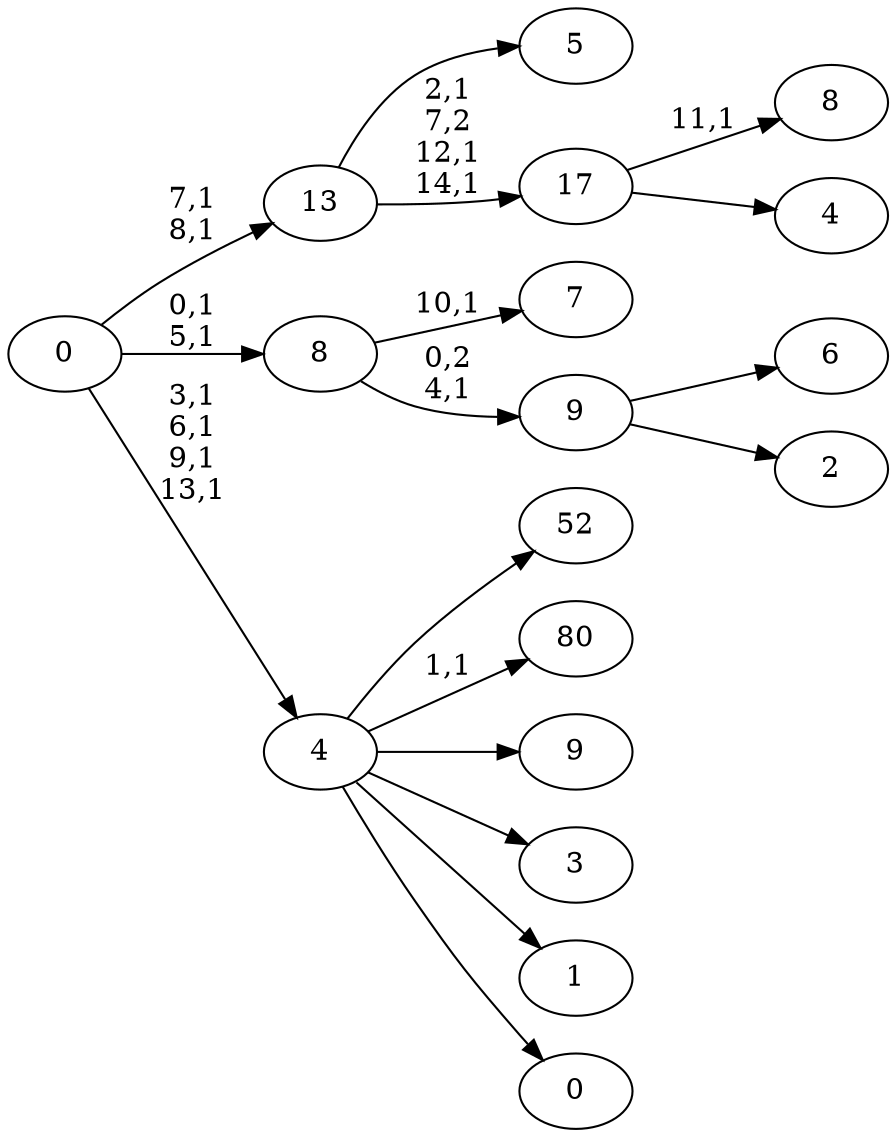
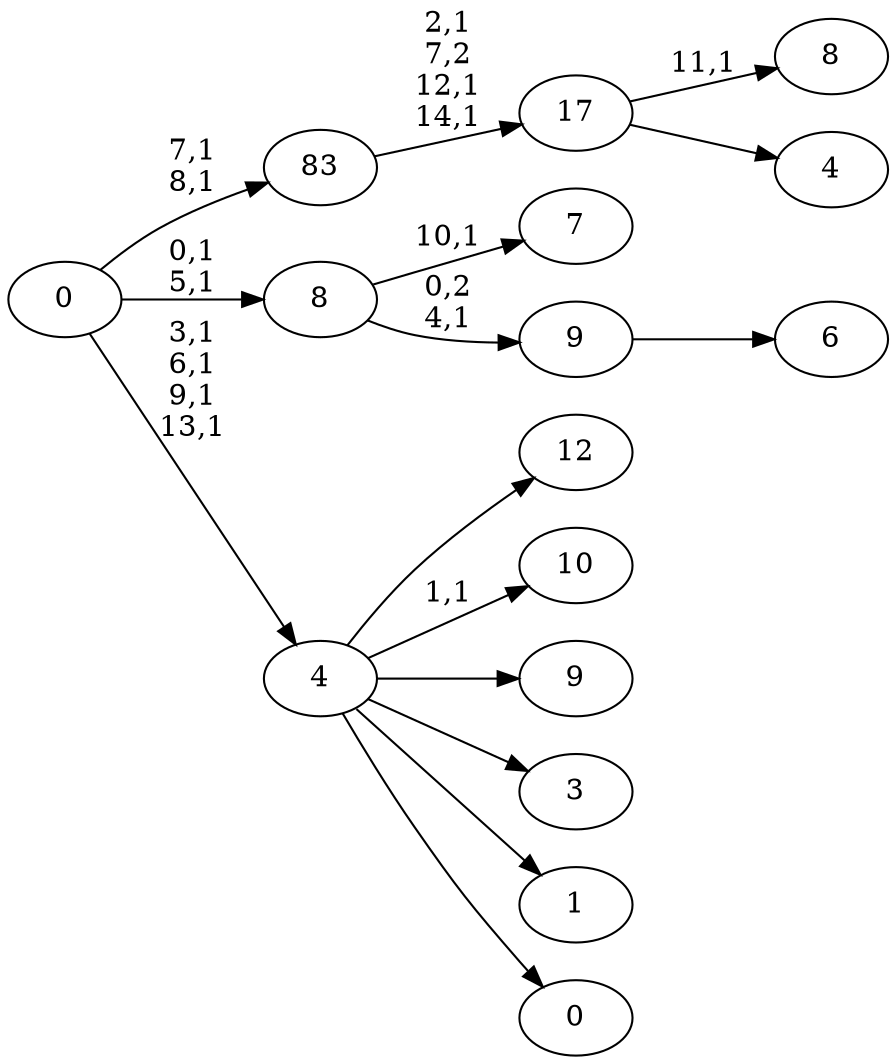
(576, 46) -> none
(320, 203) -> (320, 168)
(831, 469) -> none
(576, 526) -> (576, 452)
(576, 639) -> (576, 566)
